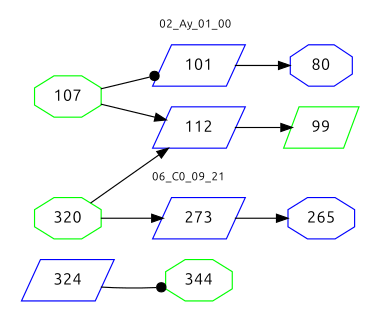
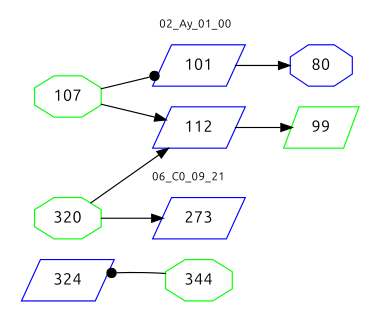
(321, 218) -> none
(129, 288) -> (141, 273)
